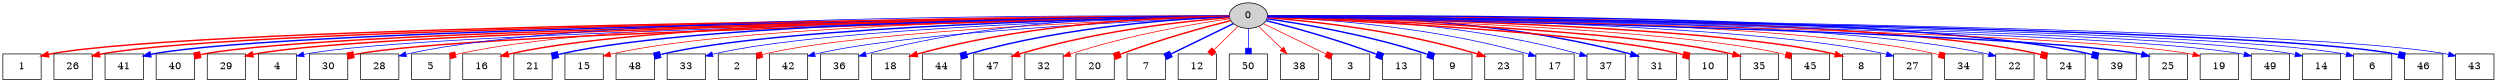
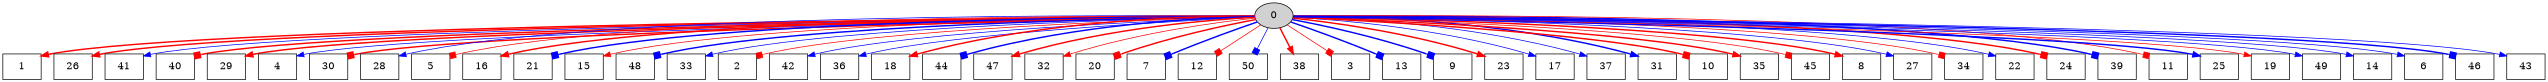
(689, 26) -> (702, 26)
(1270, 38) -> (1285, 38)
none -> (2168, 67)
